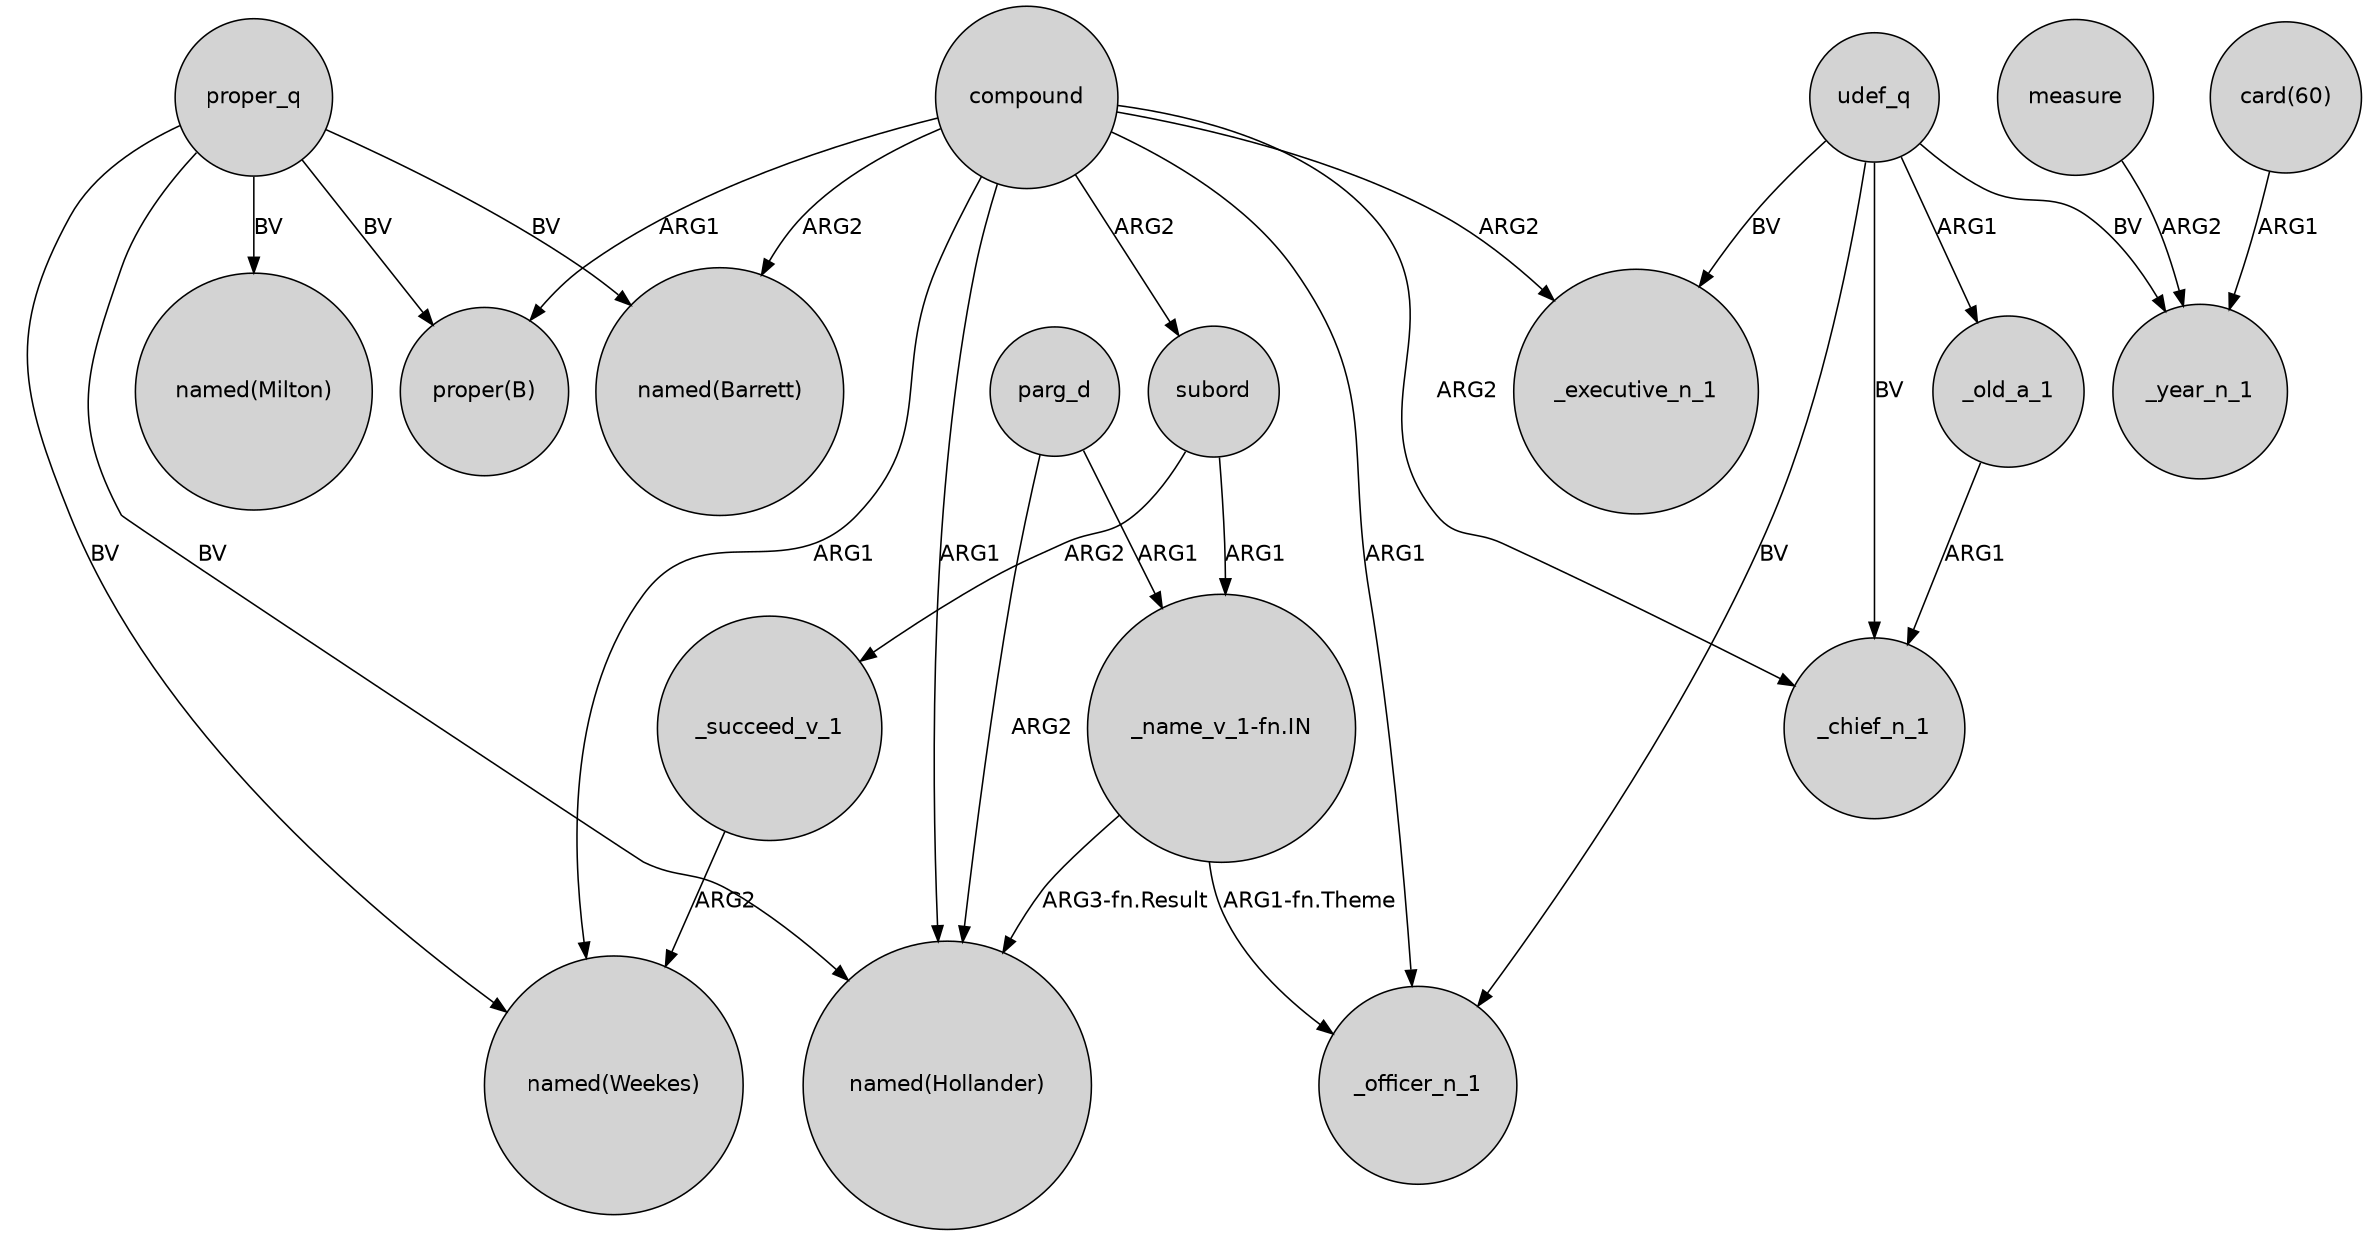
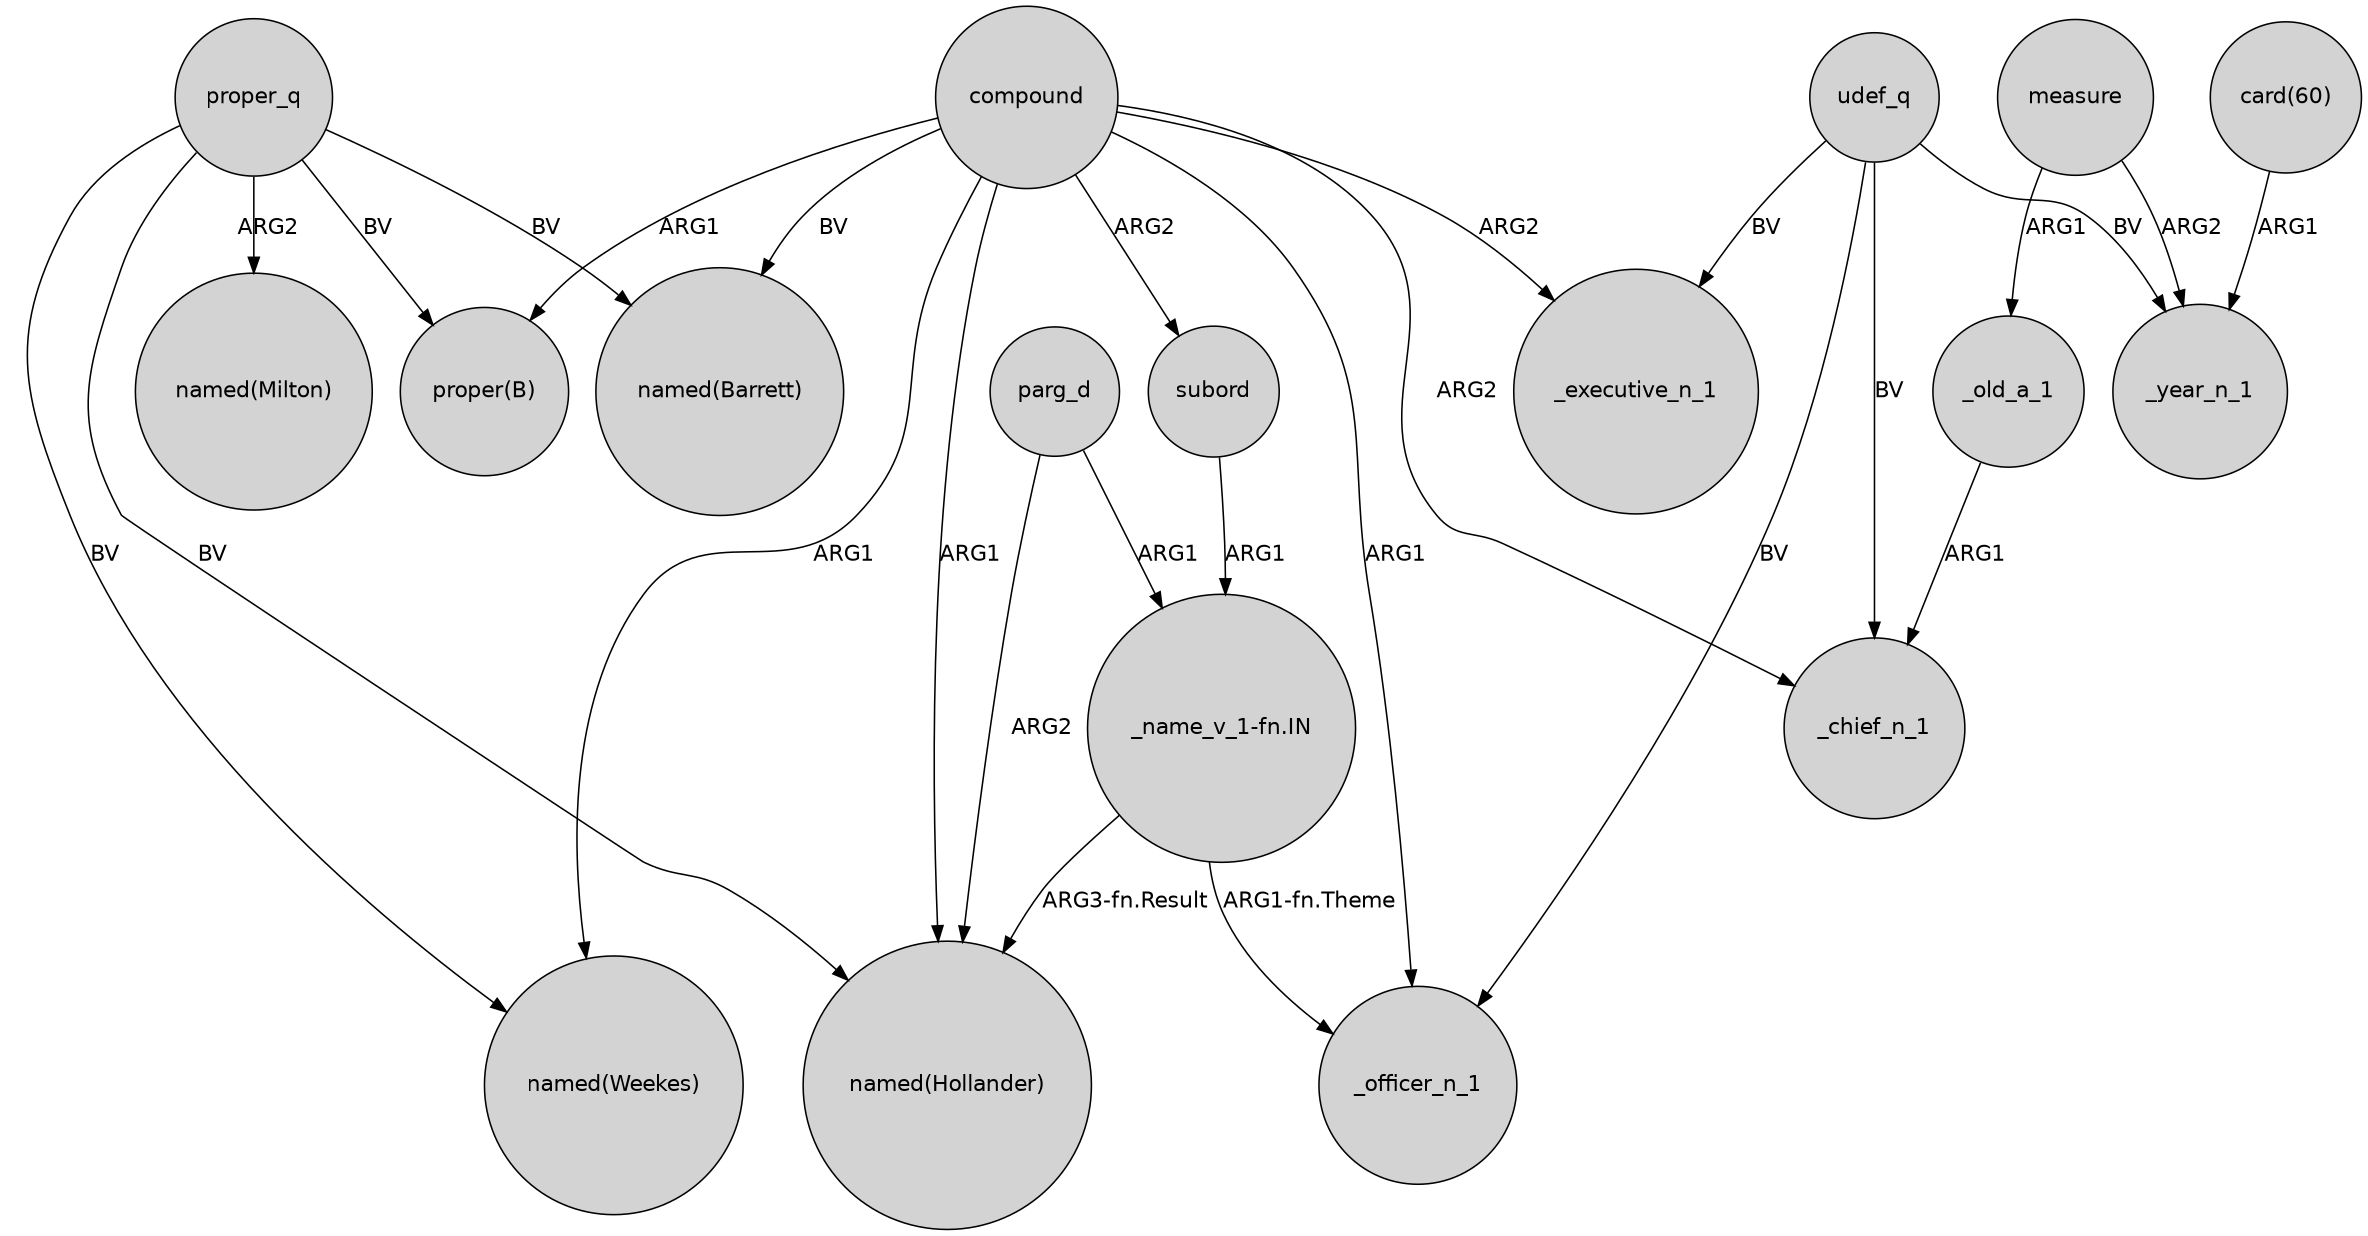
(269, 228) -> (269, 228)
(834, 228) -> (834, 228)
(1936, 232) -> (2022, 233)
(770, 728) -> none
